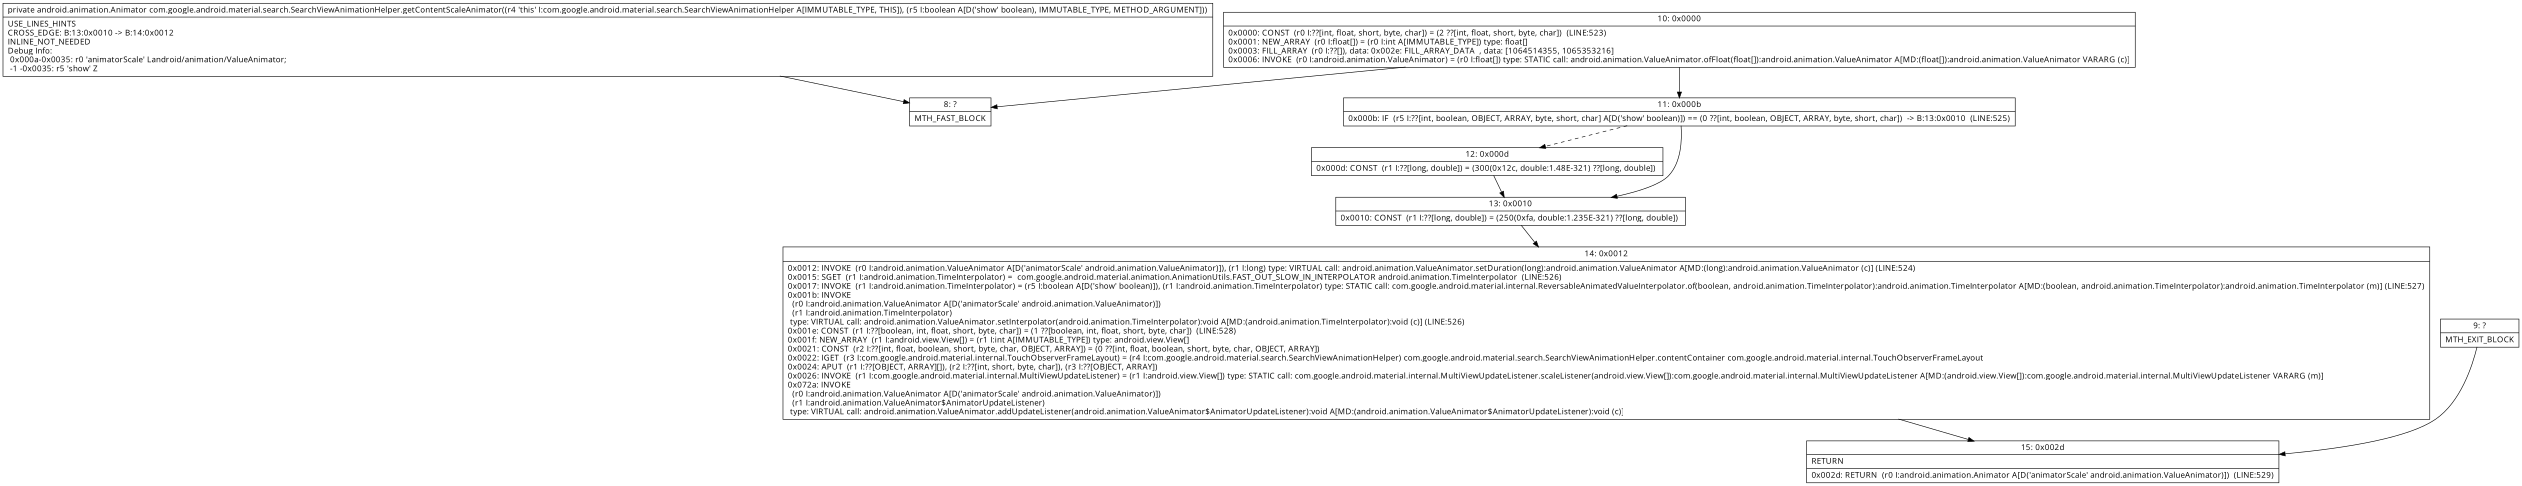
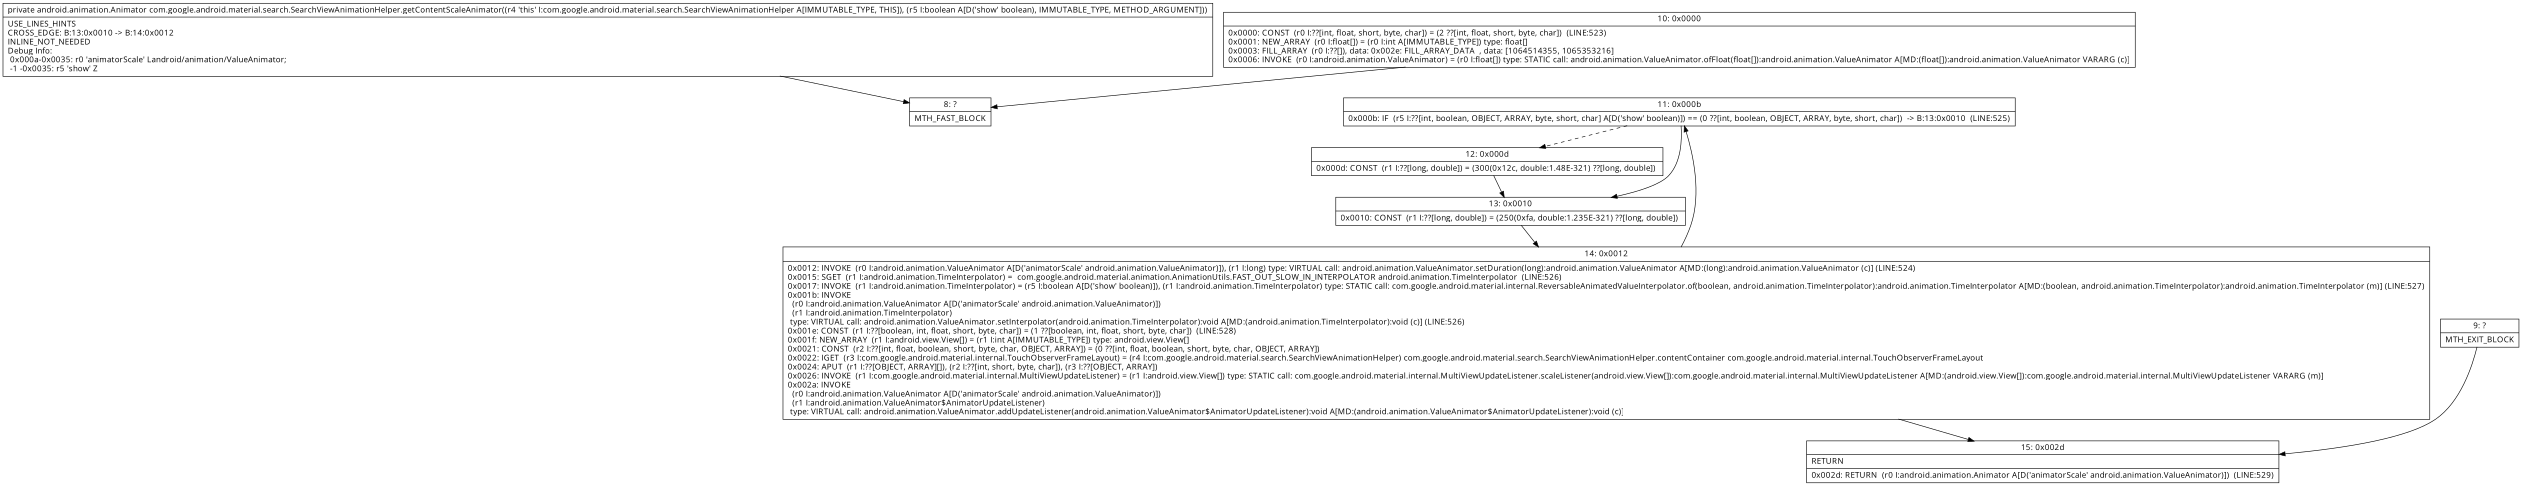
(1679, 80) -> (1696, 190)
(822, 385) -> (822, 385)
